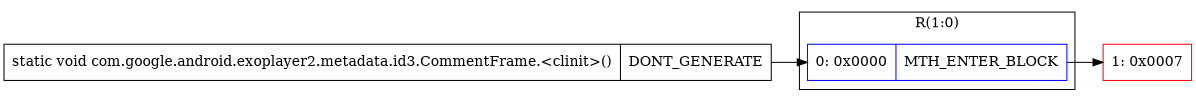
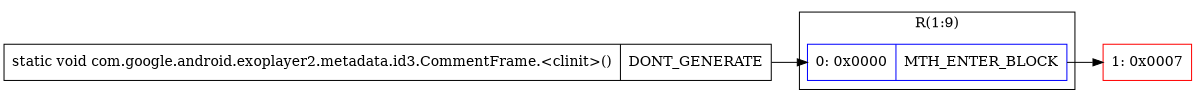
(937, 24) -> (937, 24)
